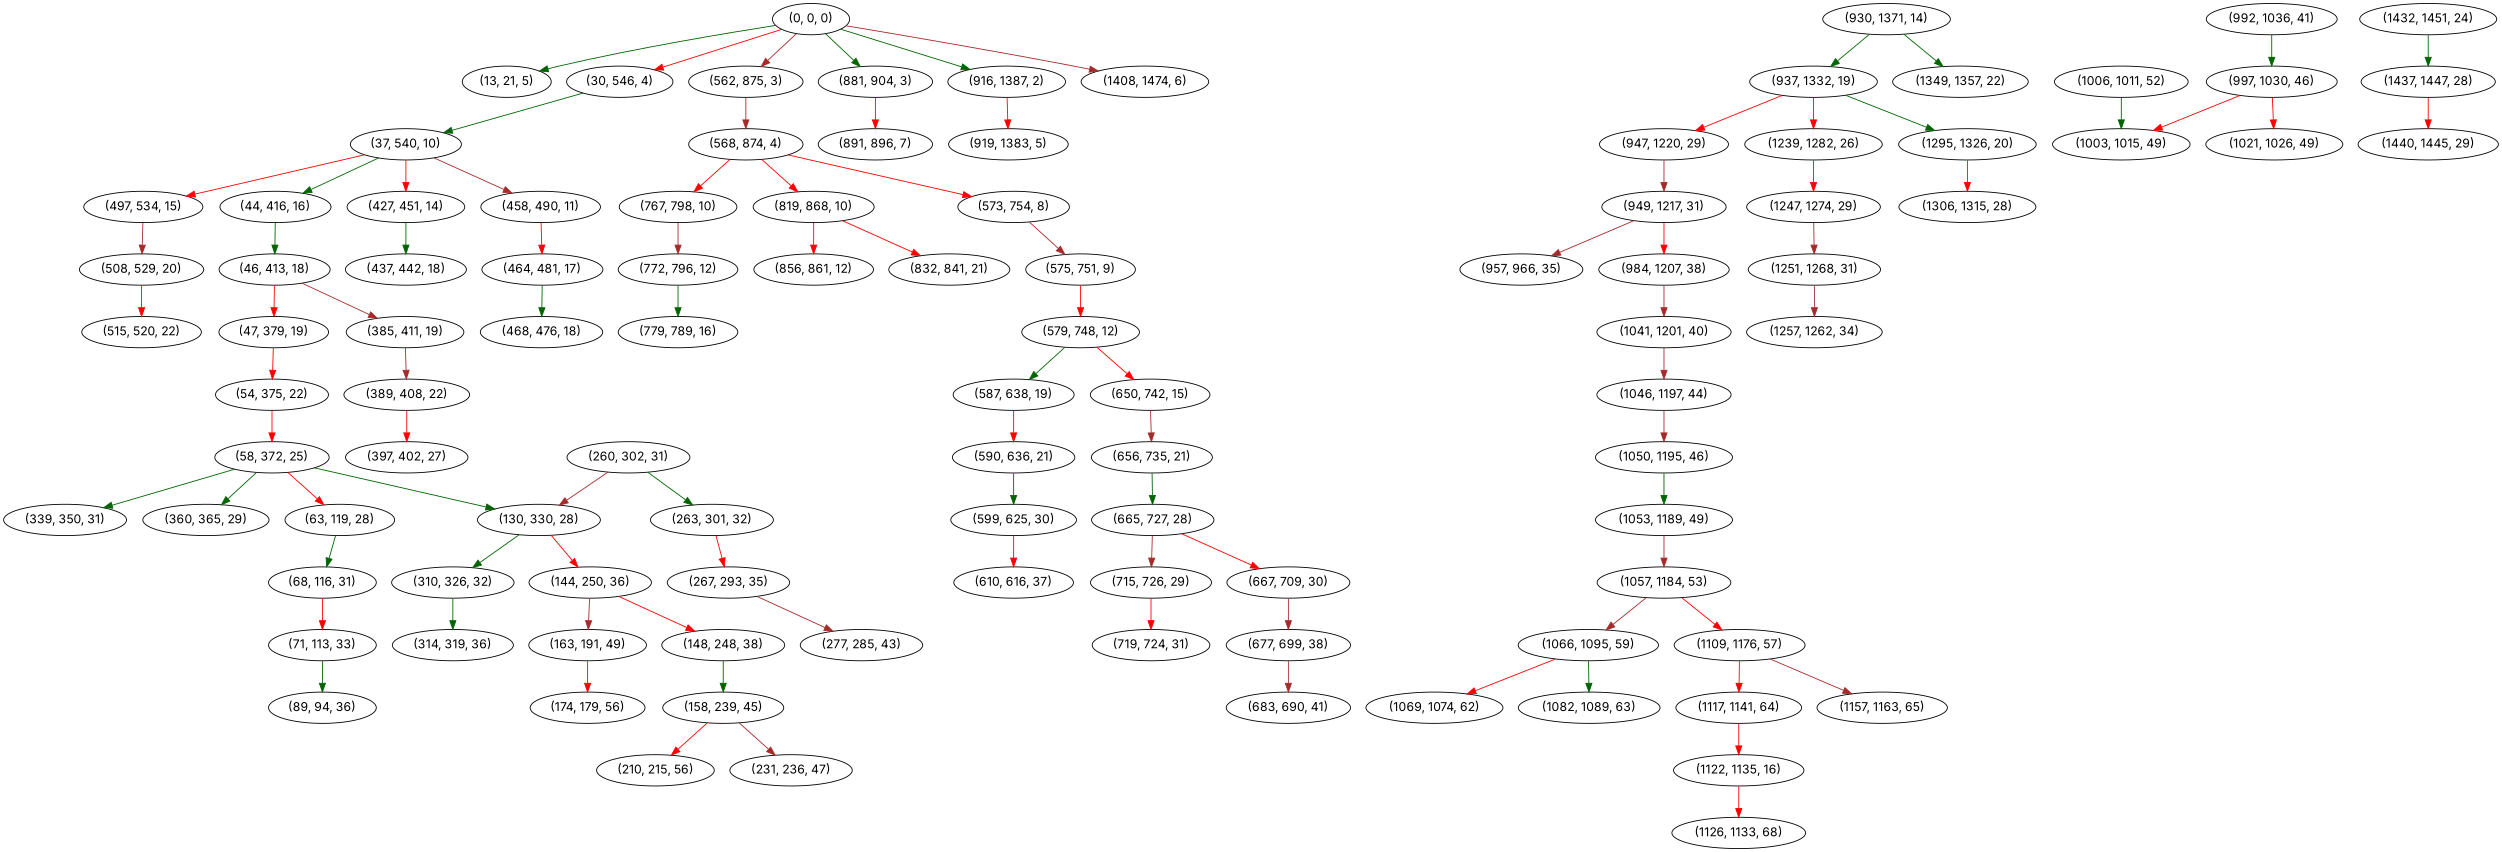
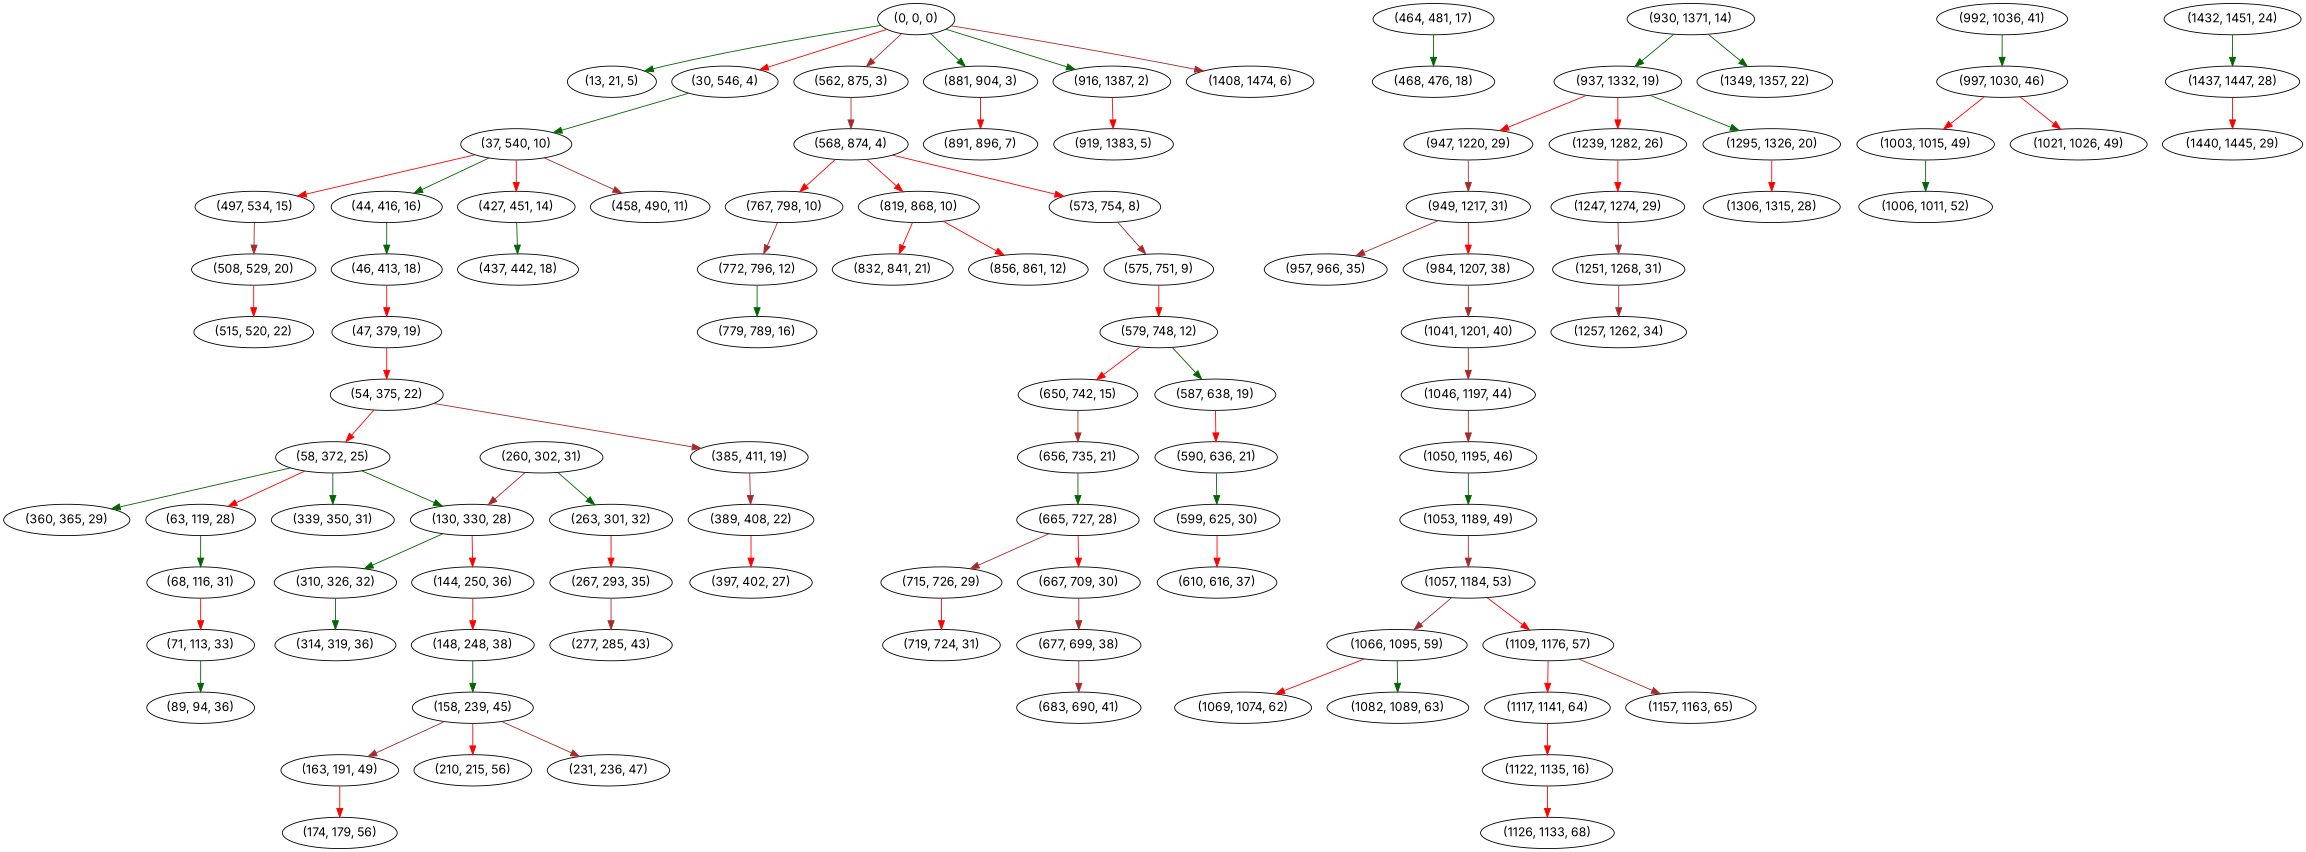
(2121, 109) -> (1926, 171)
(541, 234) -> none
(336, 299) -> (563, 425)
(589, 610) -> (410, 737)
